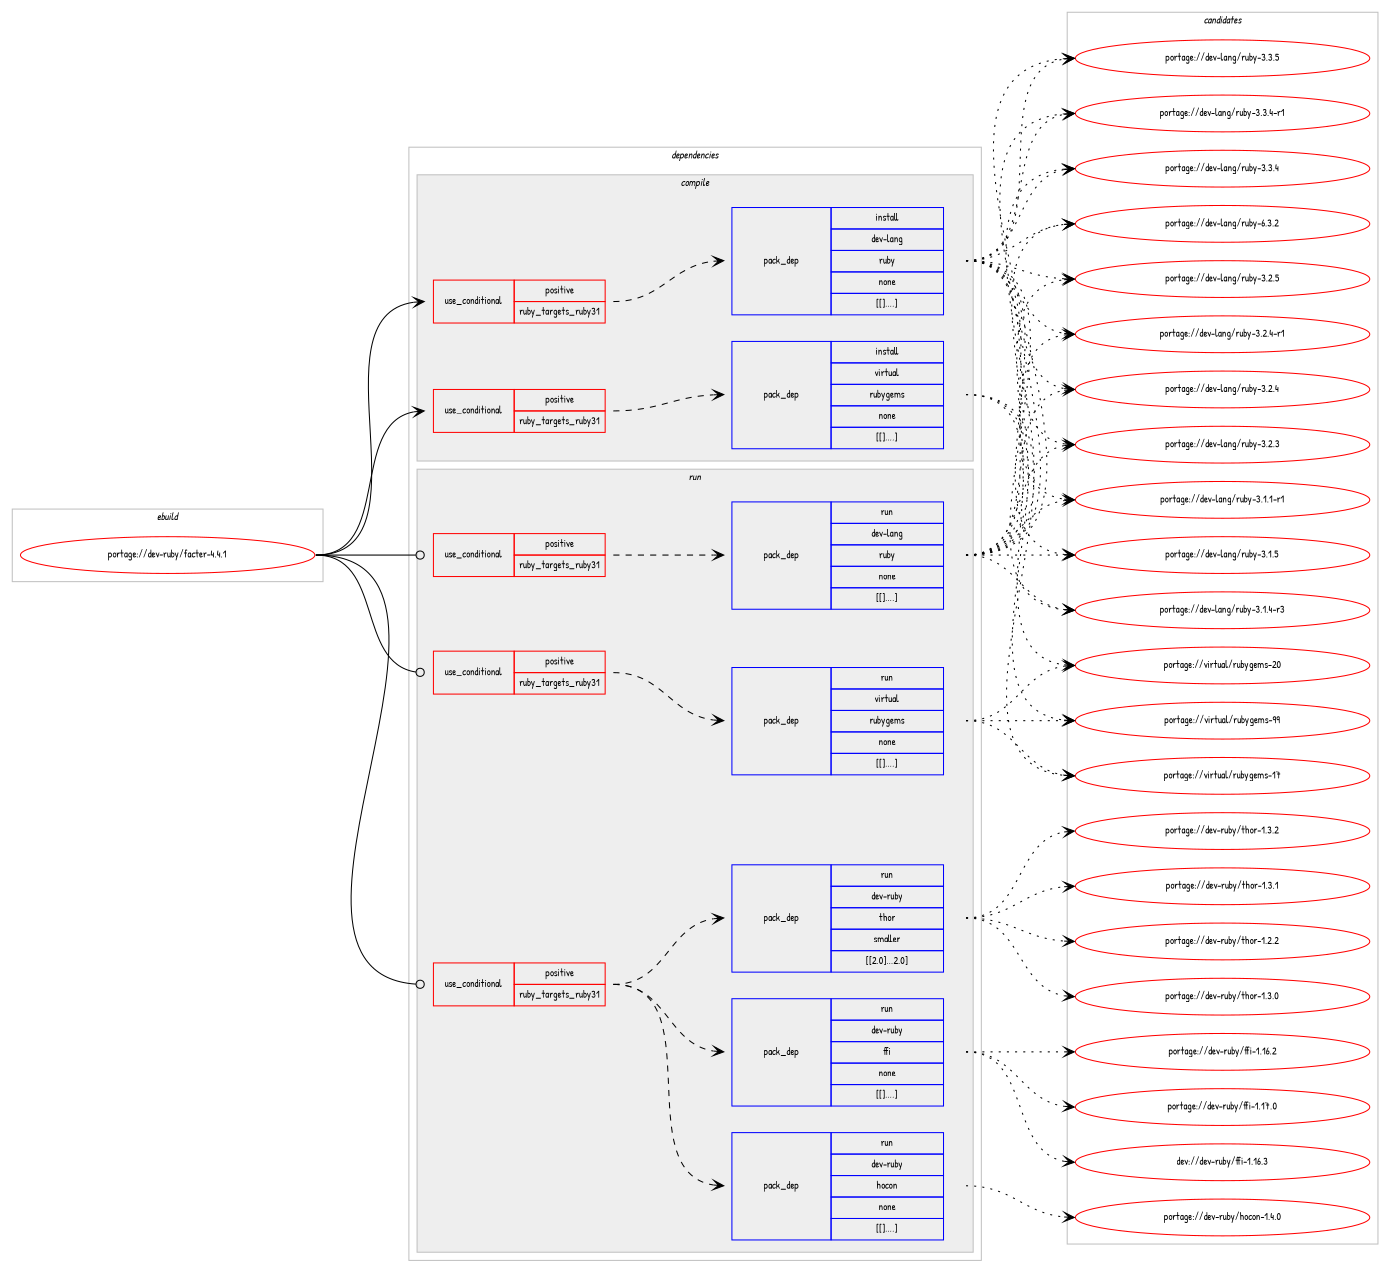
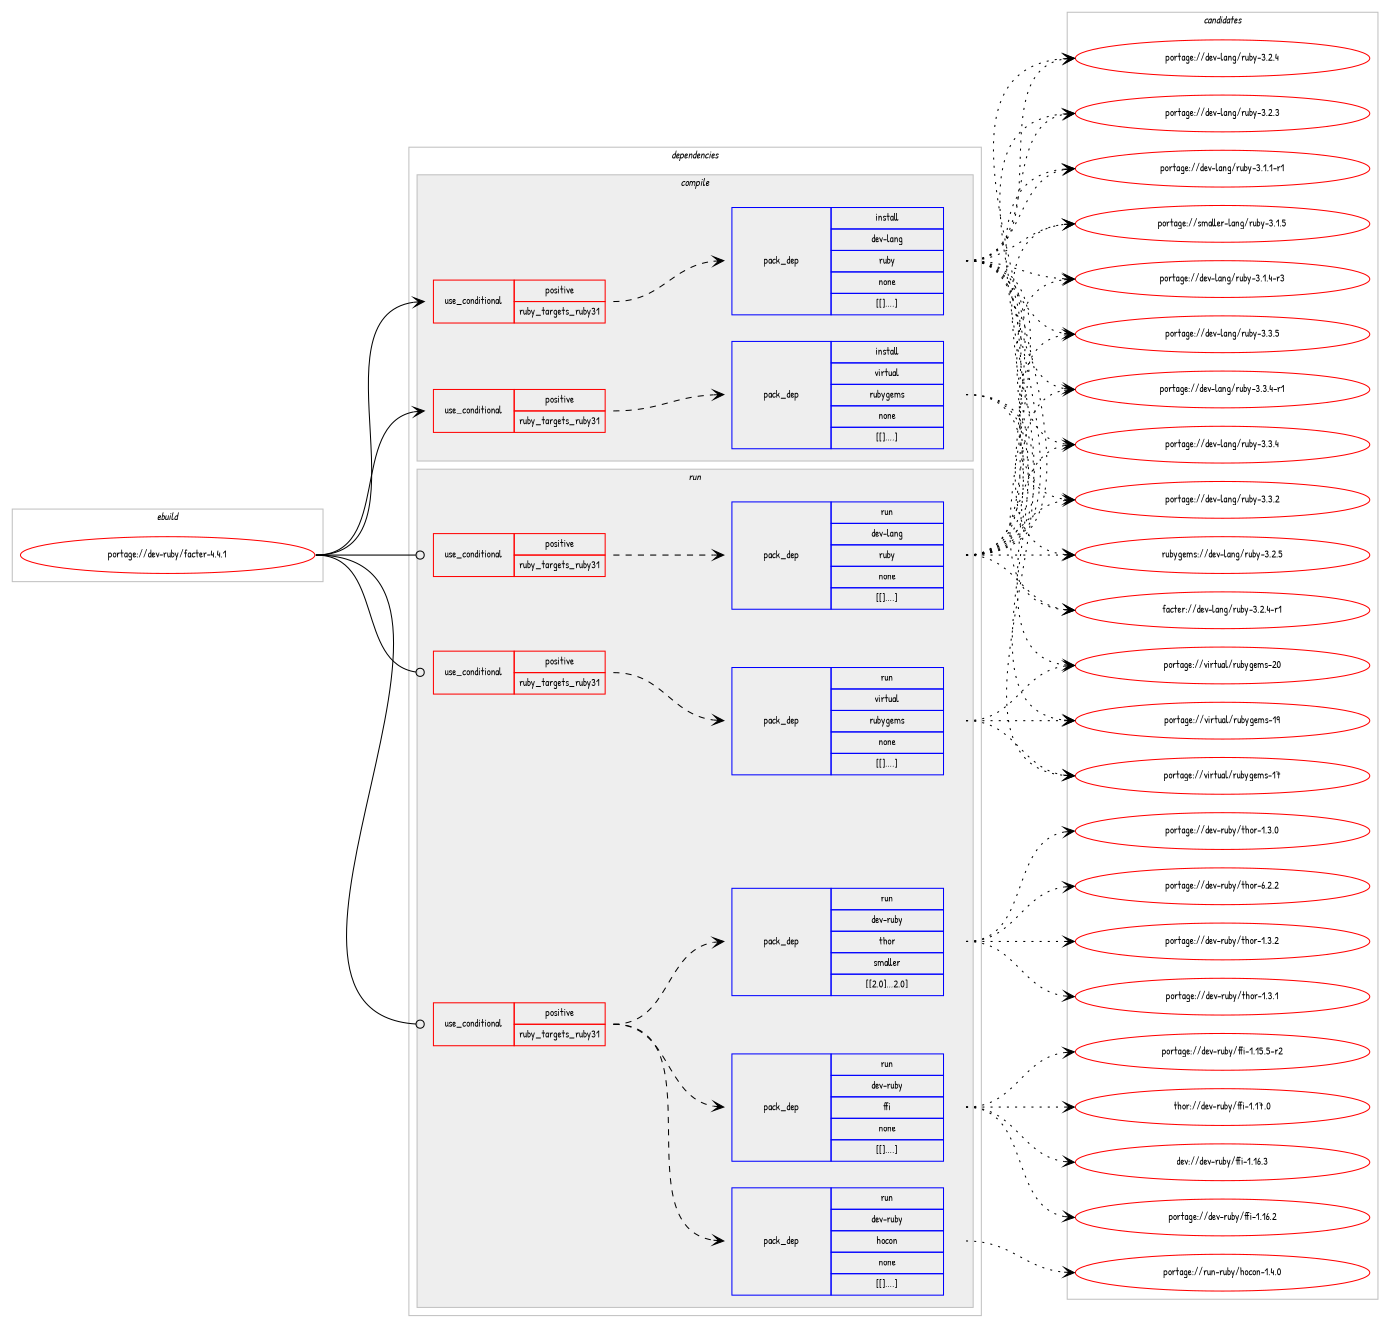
(1223, 224) -> (1223, 500)
(1223, 279) -> (1223, 555)
(1223, 334) -> (1223, 610)
(1223, 555) -> (1223, 224)
(1223, 721) -> (1223, 721)
(1223, 941) -> (1223, 886)
none -> (1223, 1052)
(1223, 1107) -> (1223, 1107)
(1223, 1217) -> (1223, 1273)
